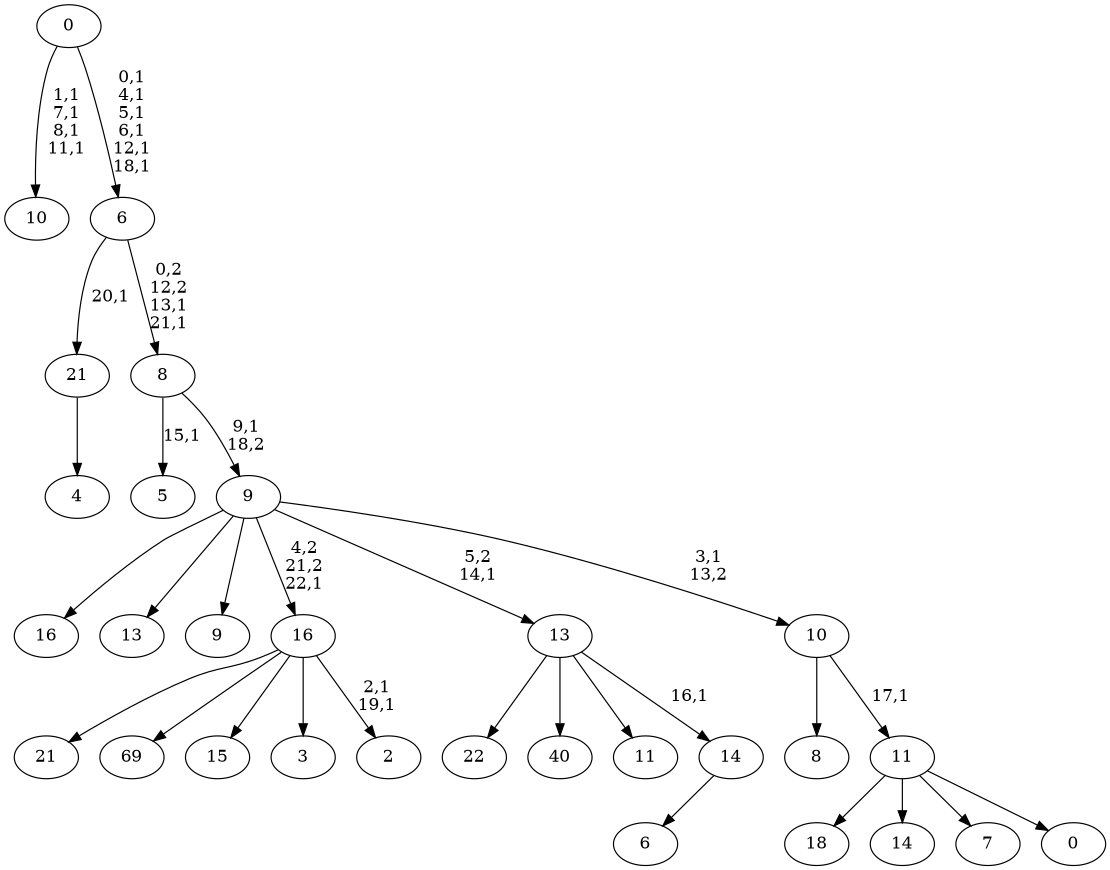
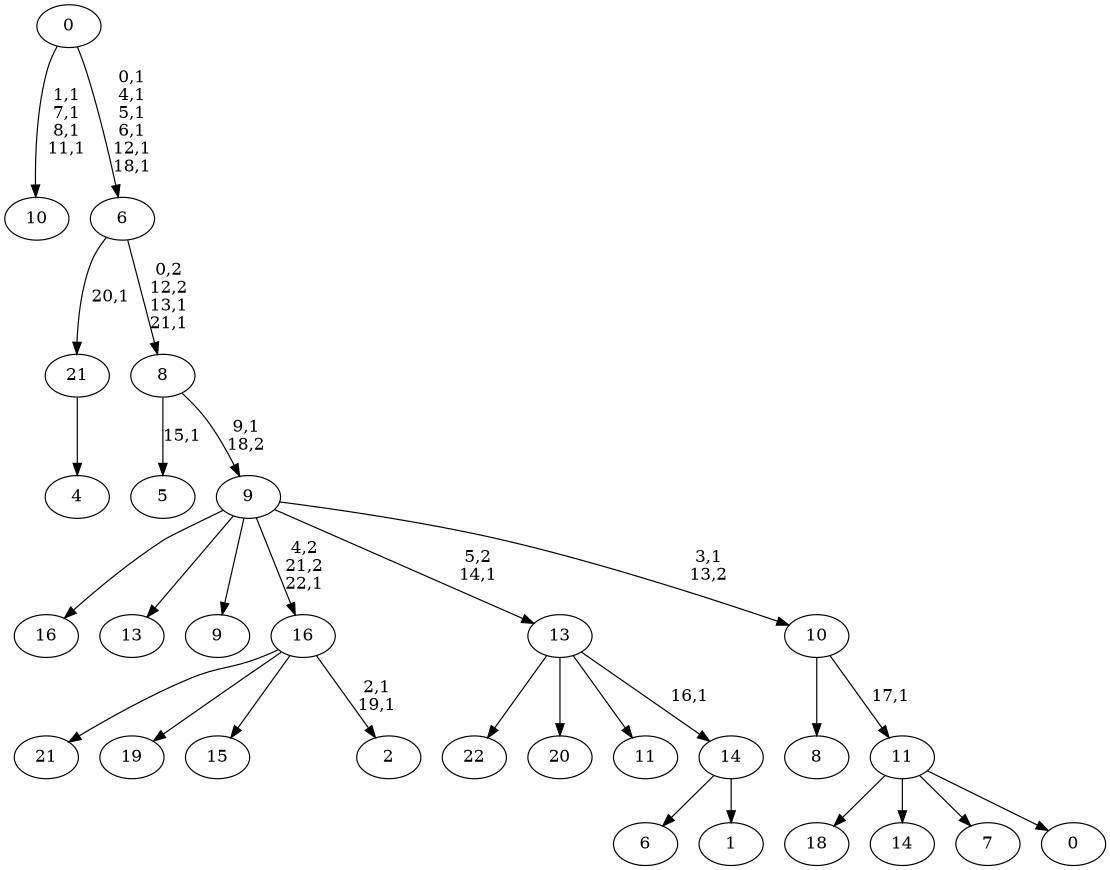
(132, 757) -> (132, 757)
(303, 757) -> none
(560, 757) -> (560, 757)
none -> (731, 844)
